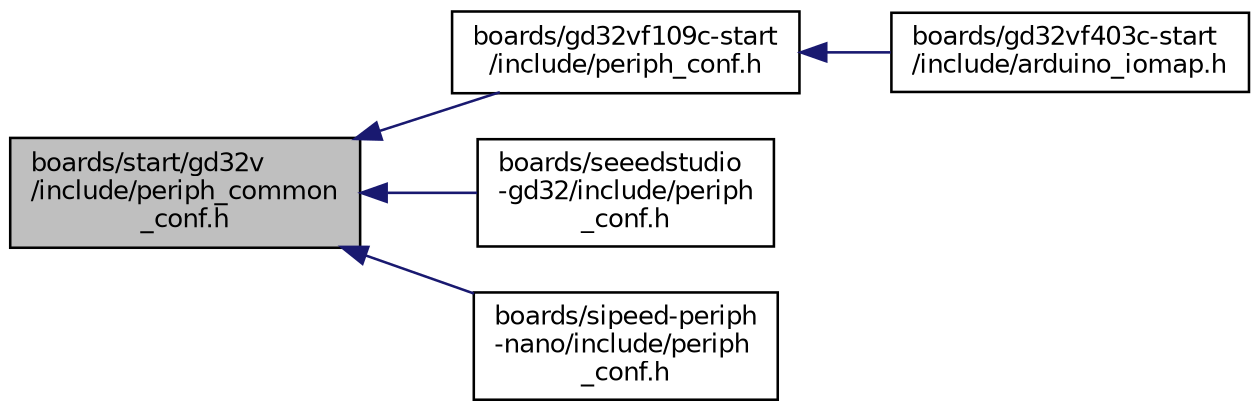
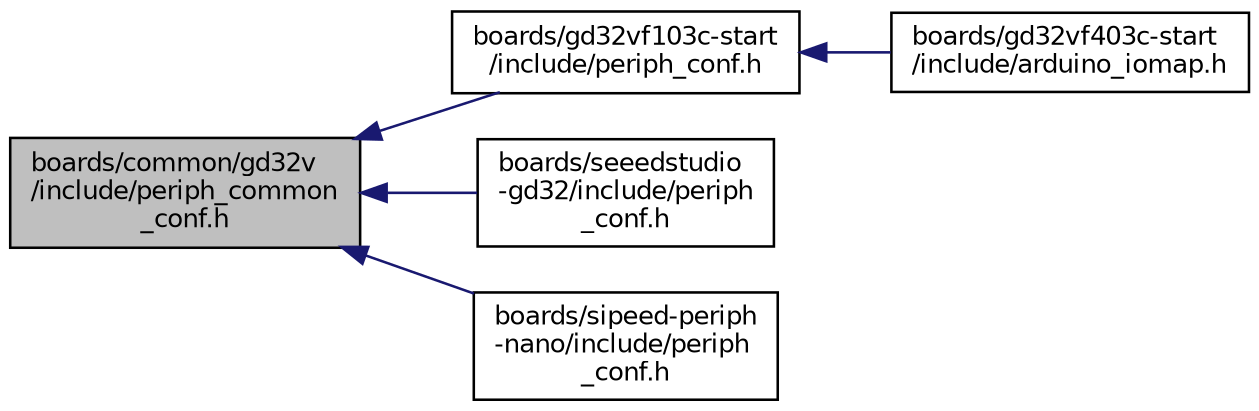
(626, 52) -> (626, 52)
(185, 193) -> (185, 193)
